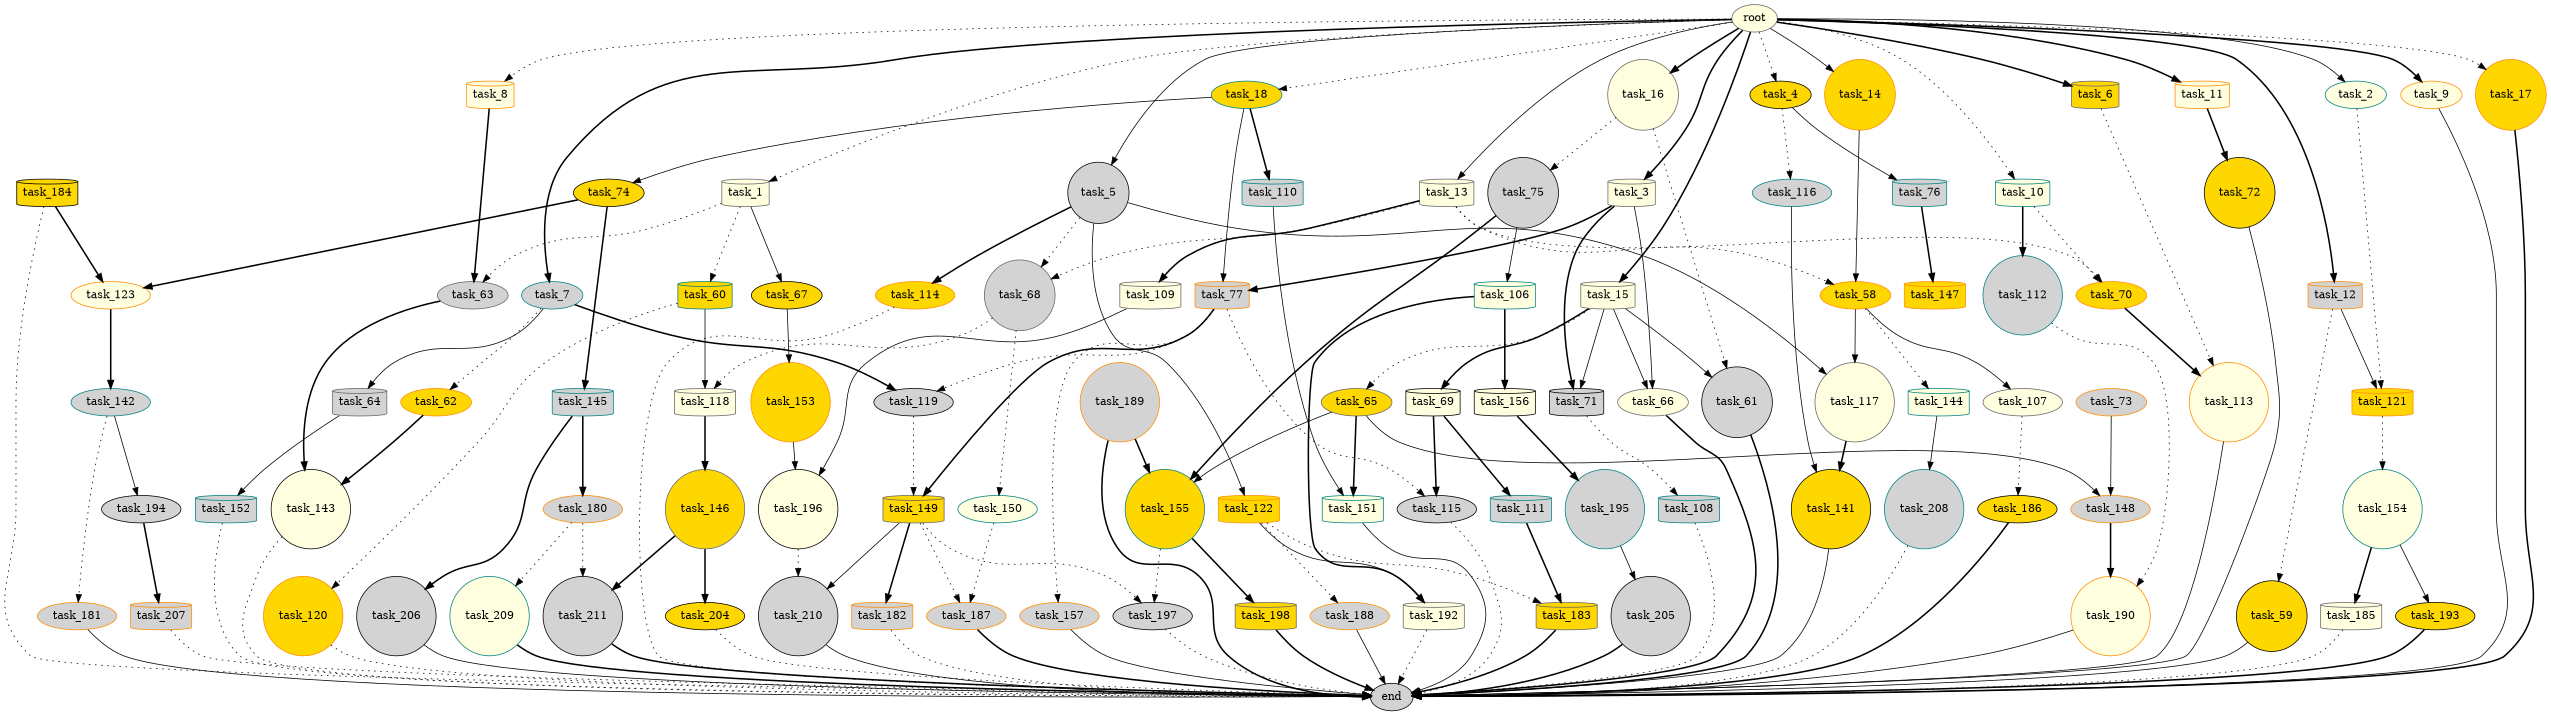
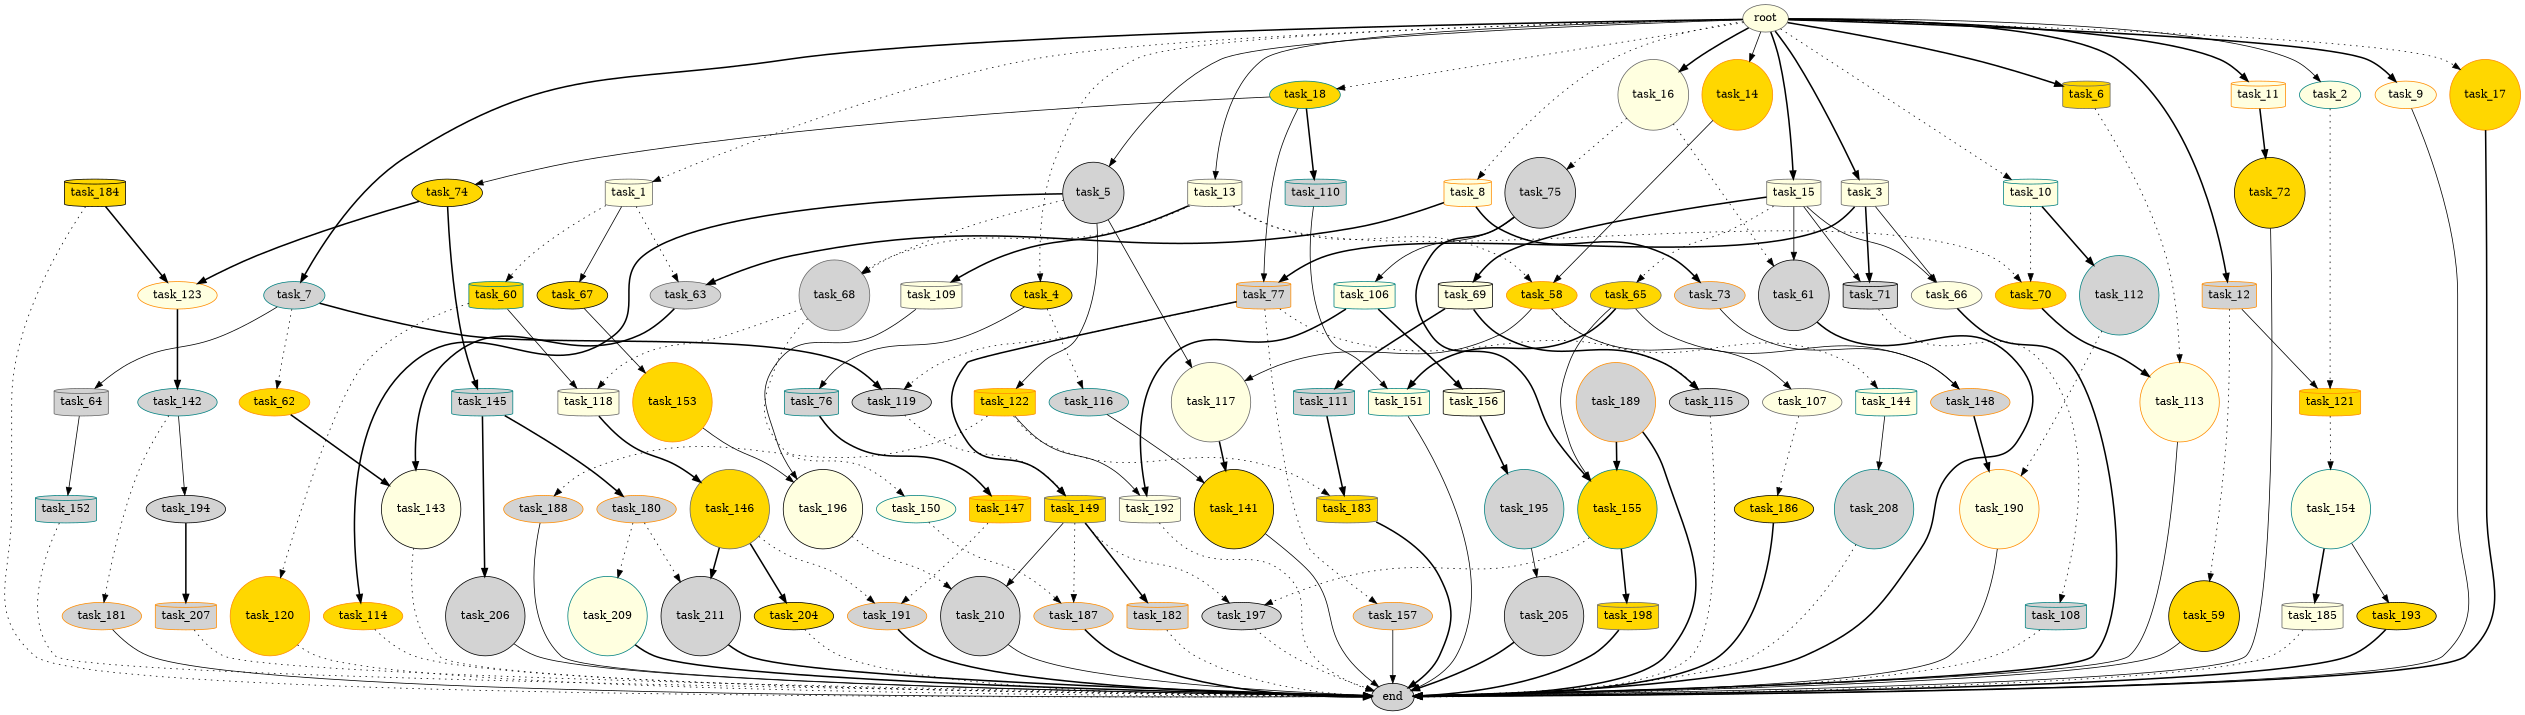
none -> (1584, 243)
none -> (887, 616)
